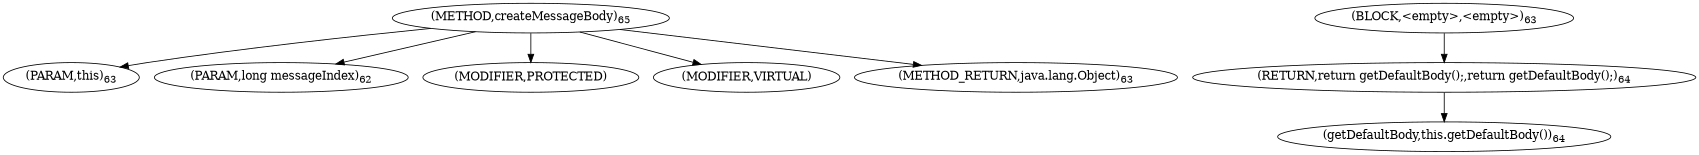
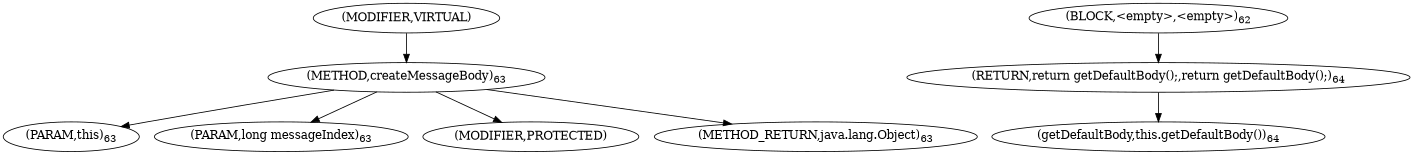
(624, 17) -> (500, 76)
(1531, 17) -> (1245, 17)
(636, 47) -> (406, 44)
(366, 76) -> (366, 135)
